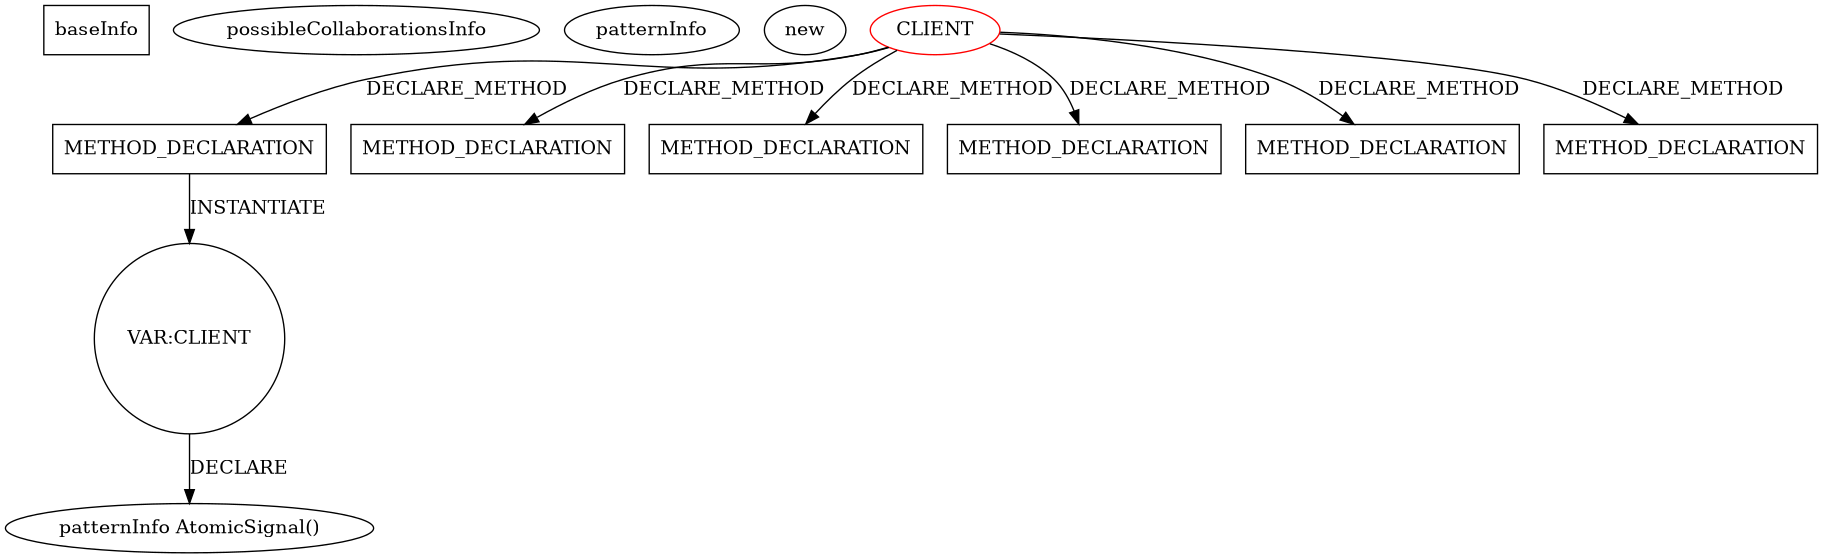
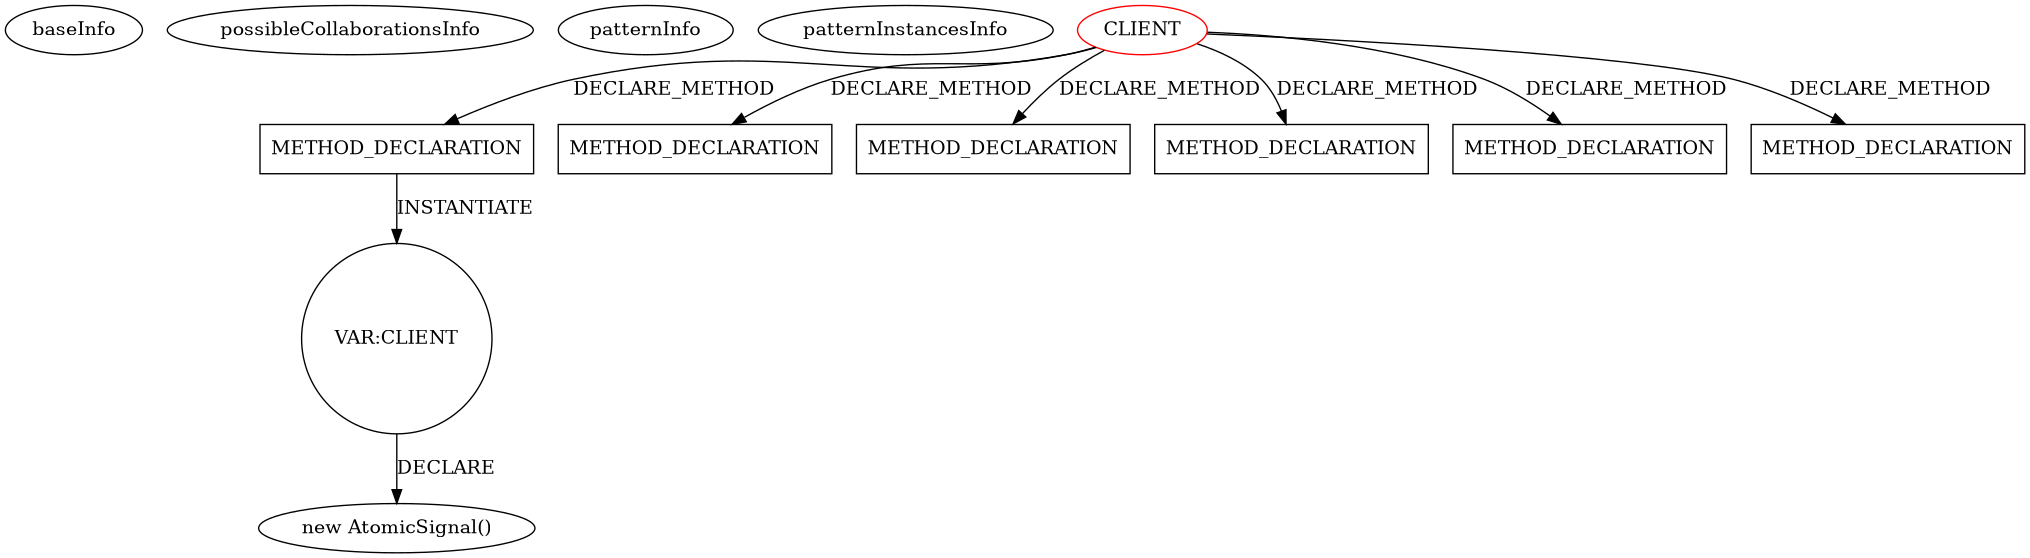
(96, 30) -> (74, 30)
(805, 30) -> (906, 30)
(190, 528) -> (397, 528)
